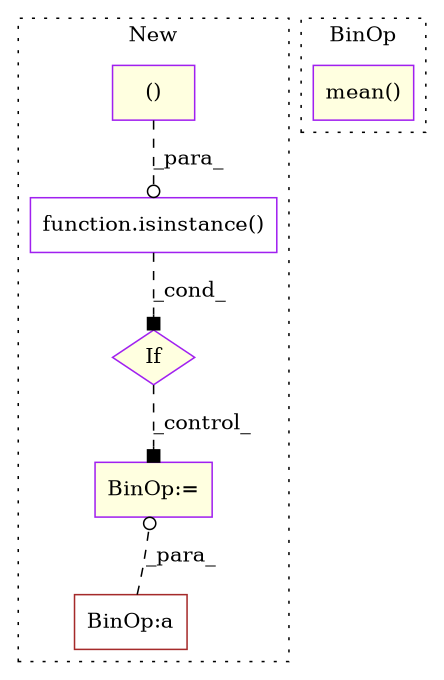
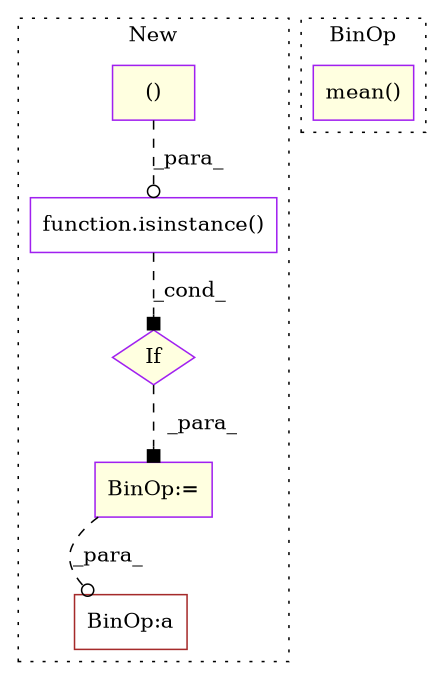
(202, 424) -> (202, 424)
(144, 562) -> (72, 548)
